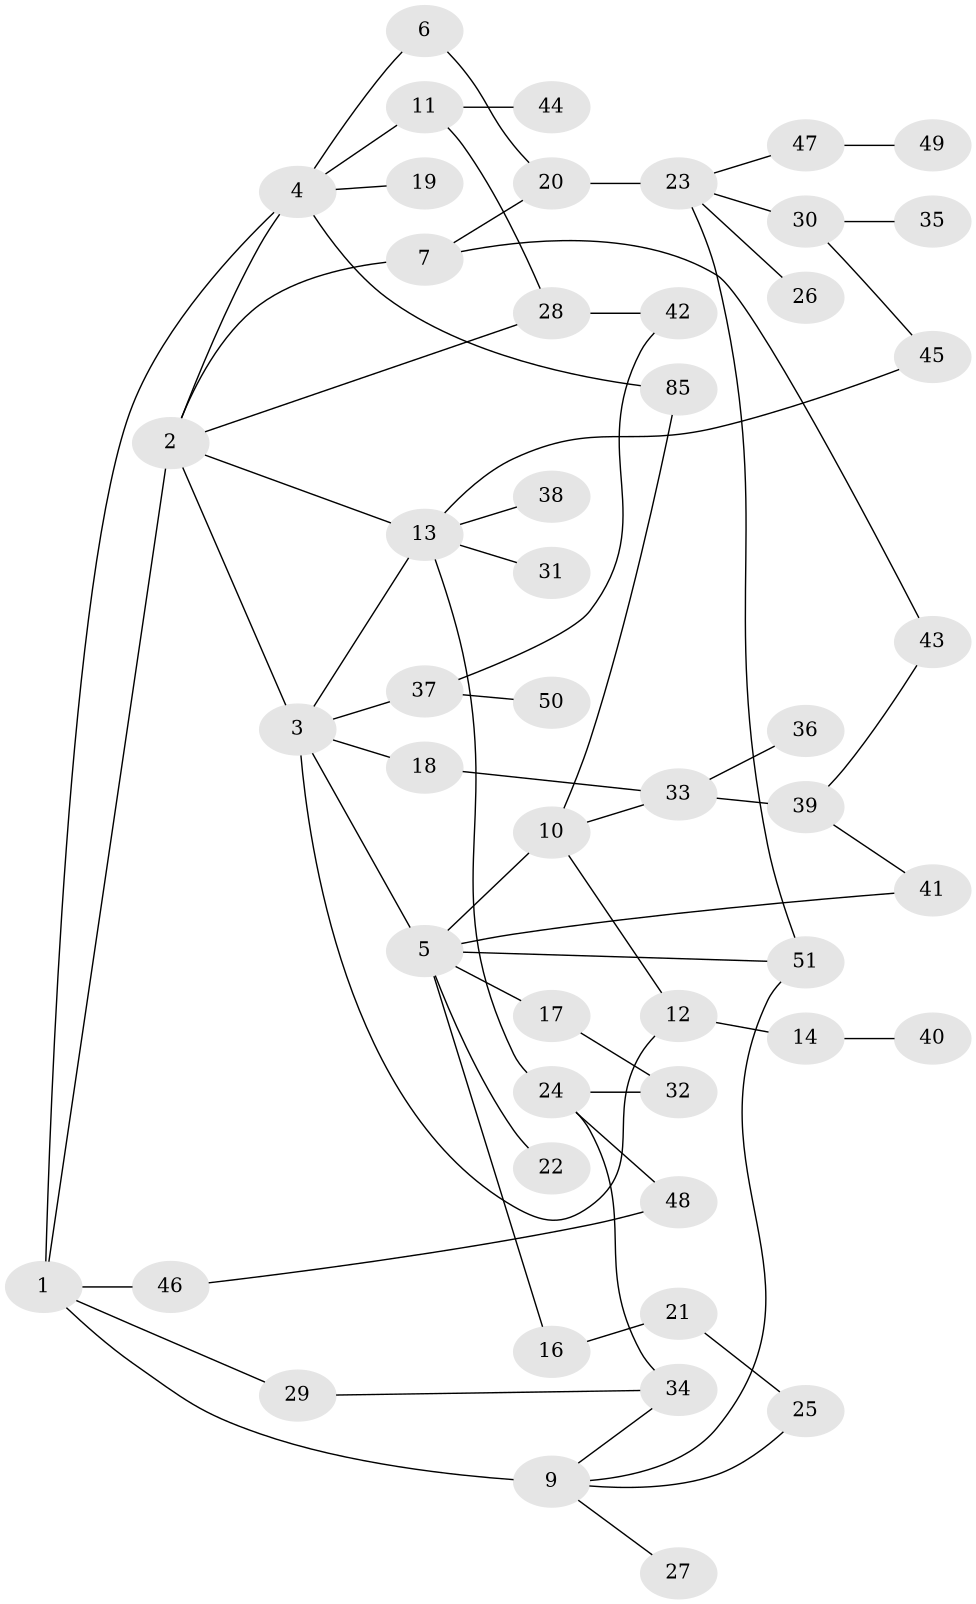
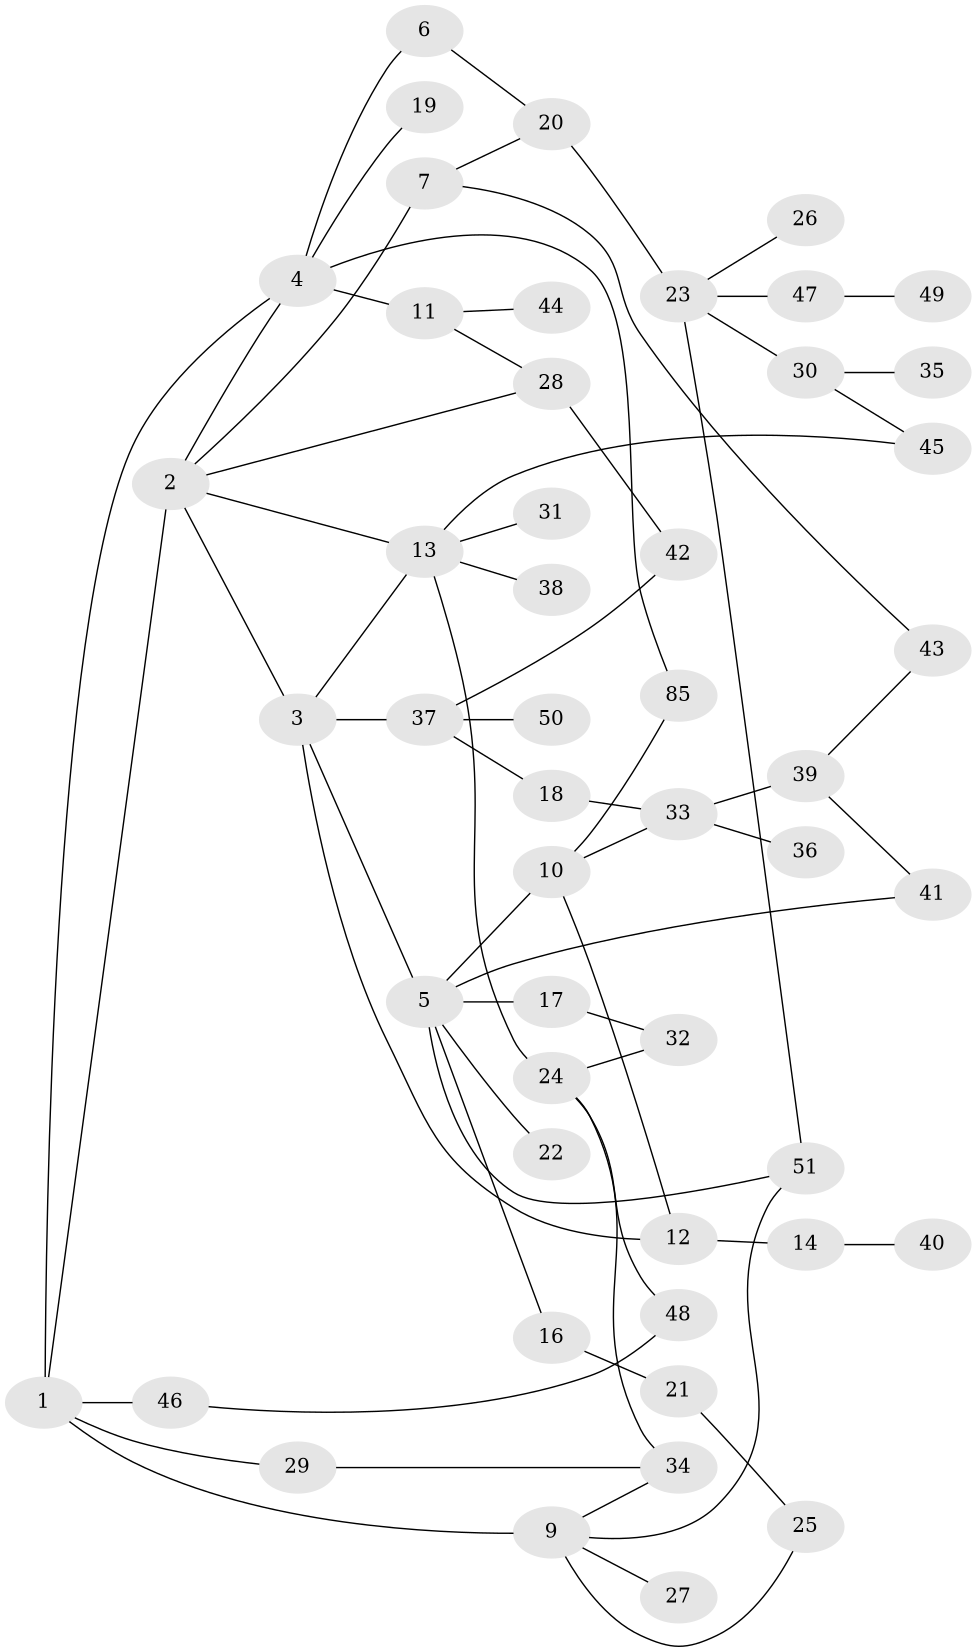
(361, 749) -> (488, 758)
